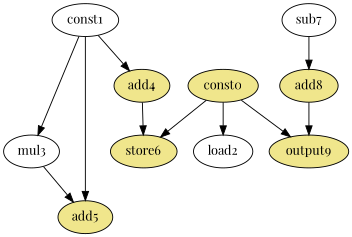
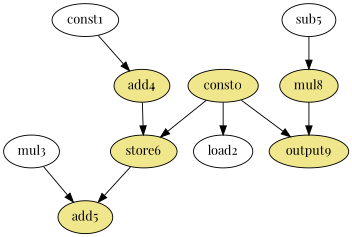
(309, 20) -> (309, 20)
(60, 81) -> none
(309, 86) -> (309, 86)
(85, 114) -> (117, 181)
